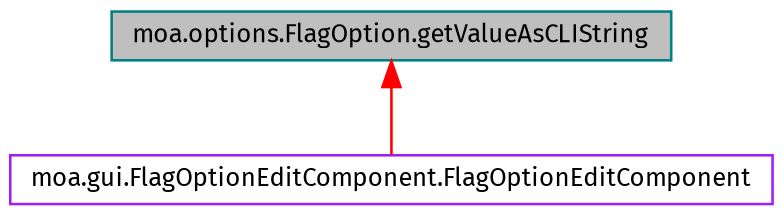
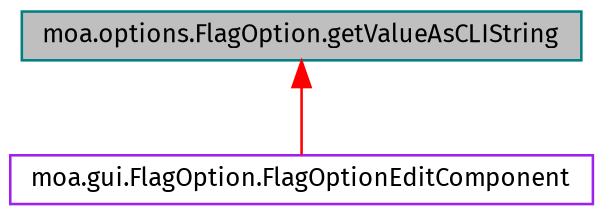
(391, 180) -> (302, 180)
